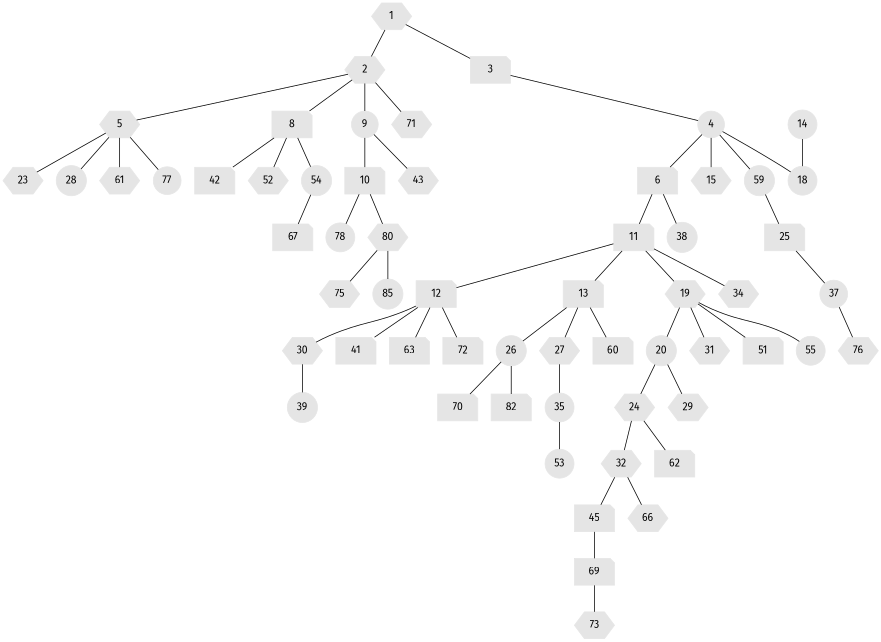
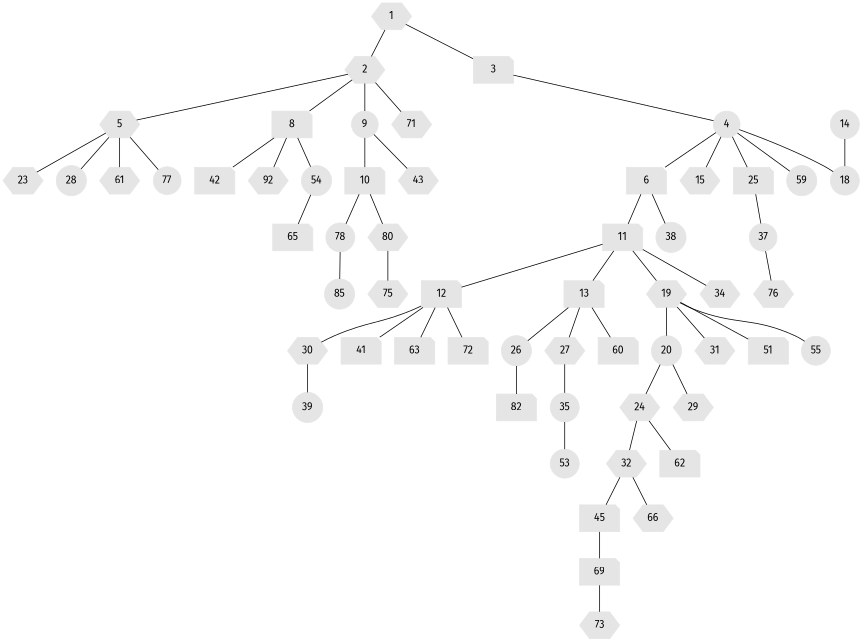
(268, 181) -> (268, 181)
(772, 209) -> (740, 152)
(293, 237) -> (293, 237)
(388, 265) -> (340, 266)
(458, 407) -> none
